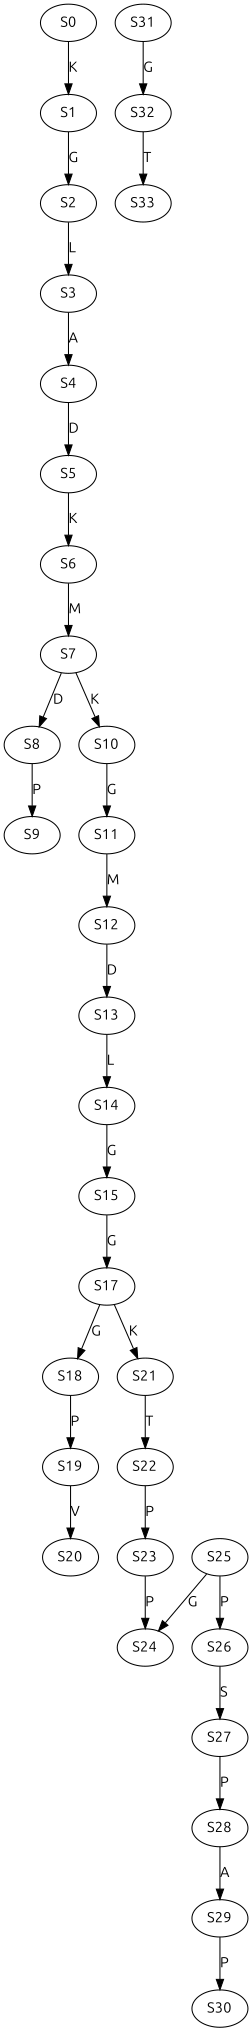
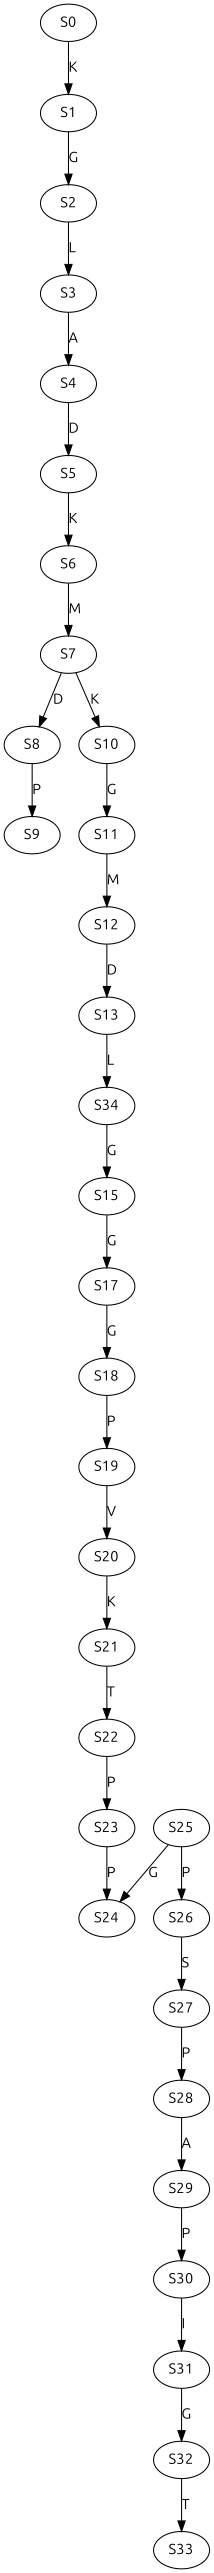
(107, 1106) -> (107, 1106)
(124, 1327) -> (107, 1597)
none -> (182, 2319)
